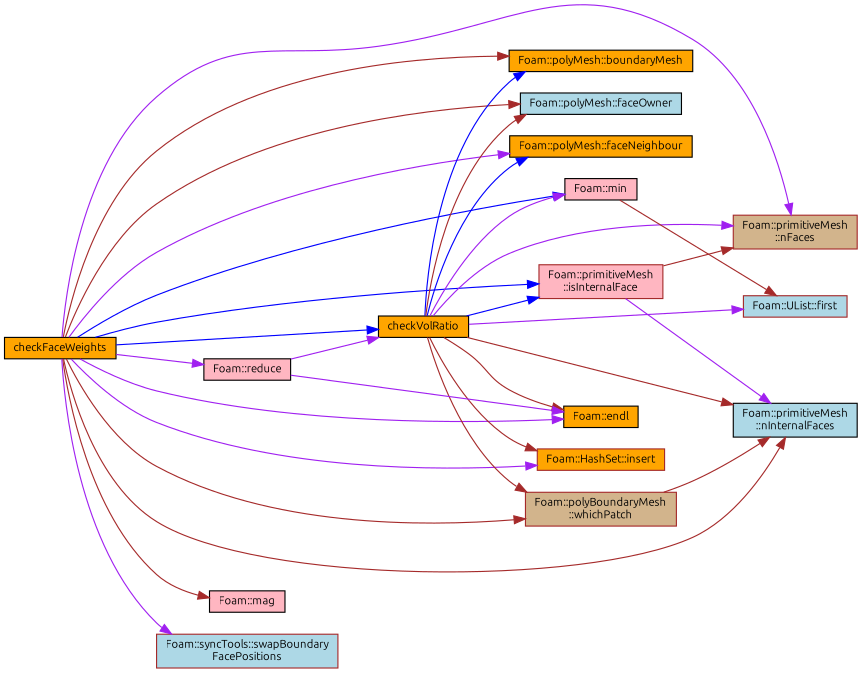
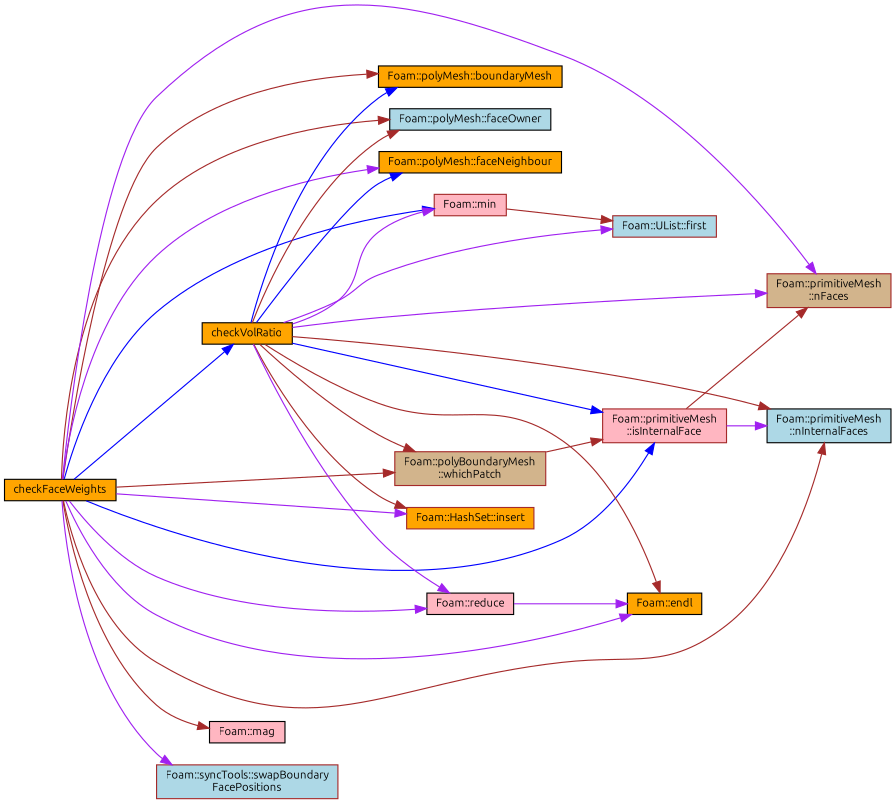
(601, 189) -> (470, 205)
(329, 350) -> (334, 485)
(713, 471) -> (561, 449)
